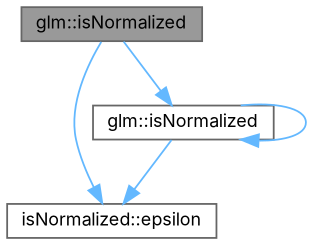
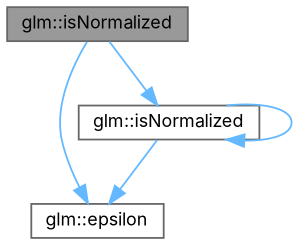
(112, 221) -> (97, 221)
